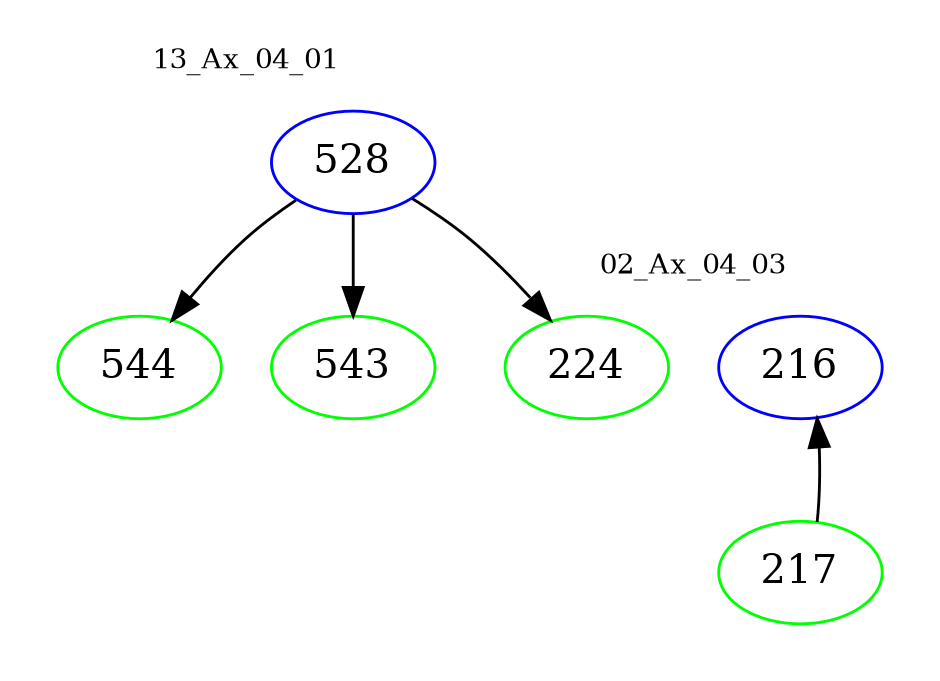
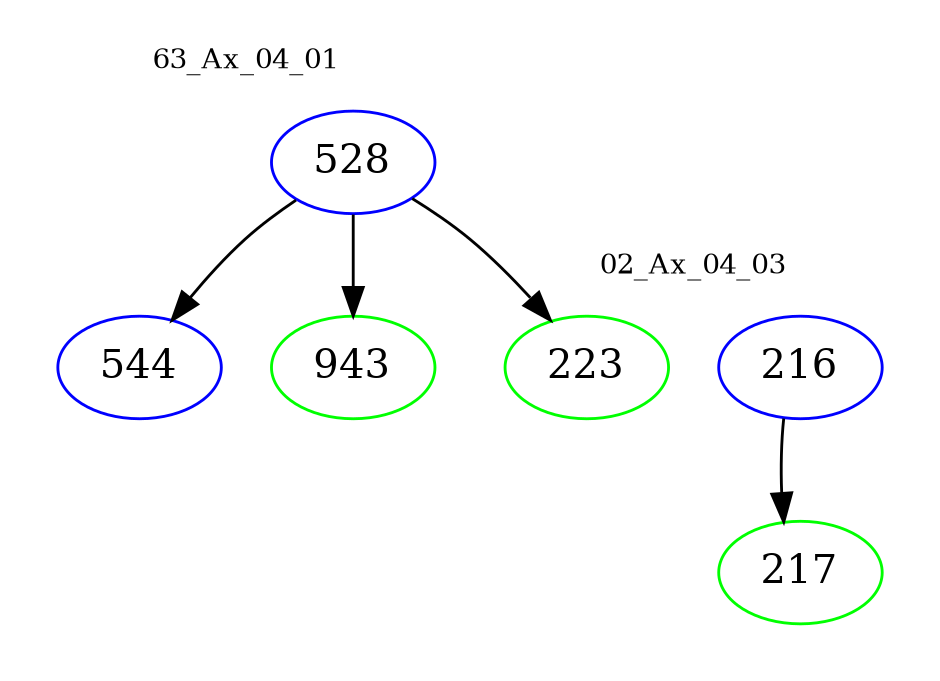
(246, 61) -> (246, 61)
(140, 367) -> (140, 367)
(353, 367) -> (353, 367)
(587, 367) -> (587, 367)
(819, 485) -> (781, 456)
